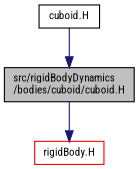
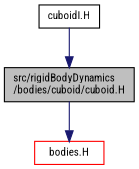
(69, 16) -> (69, 16)
(69, 153) -> (69, 153)
